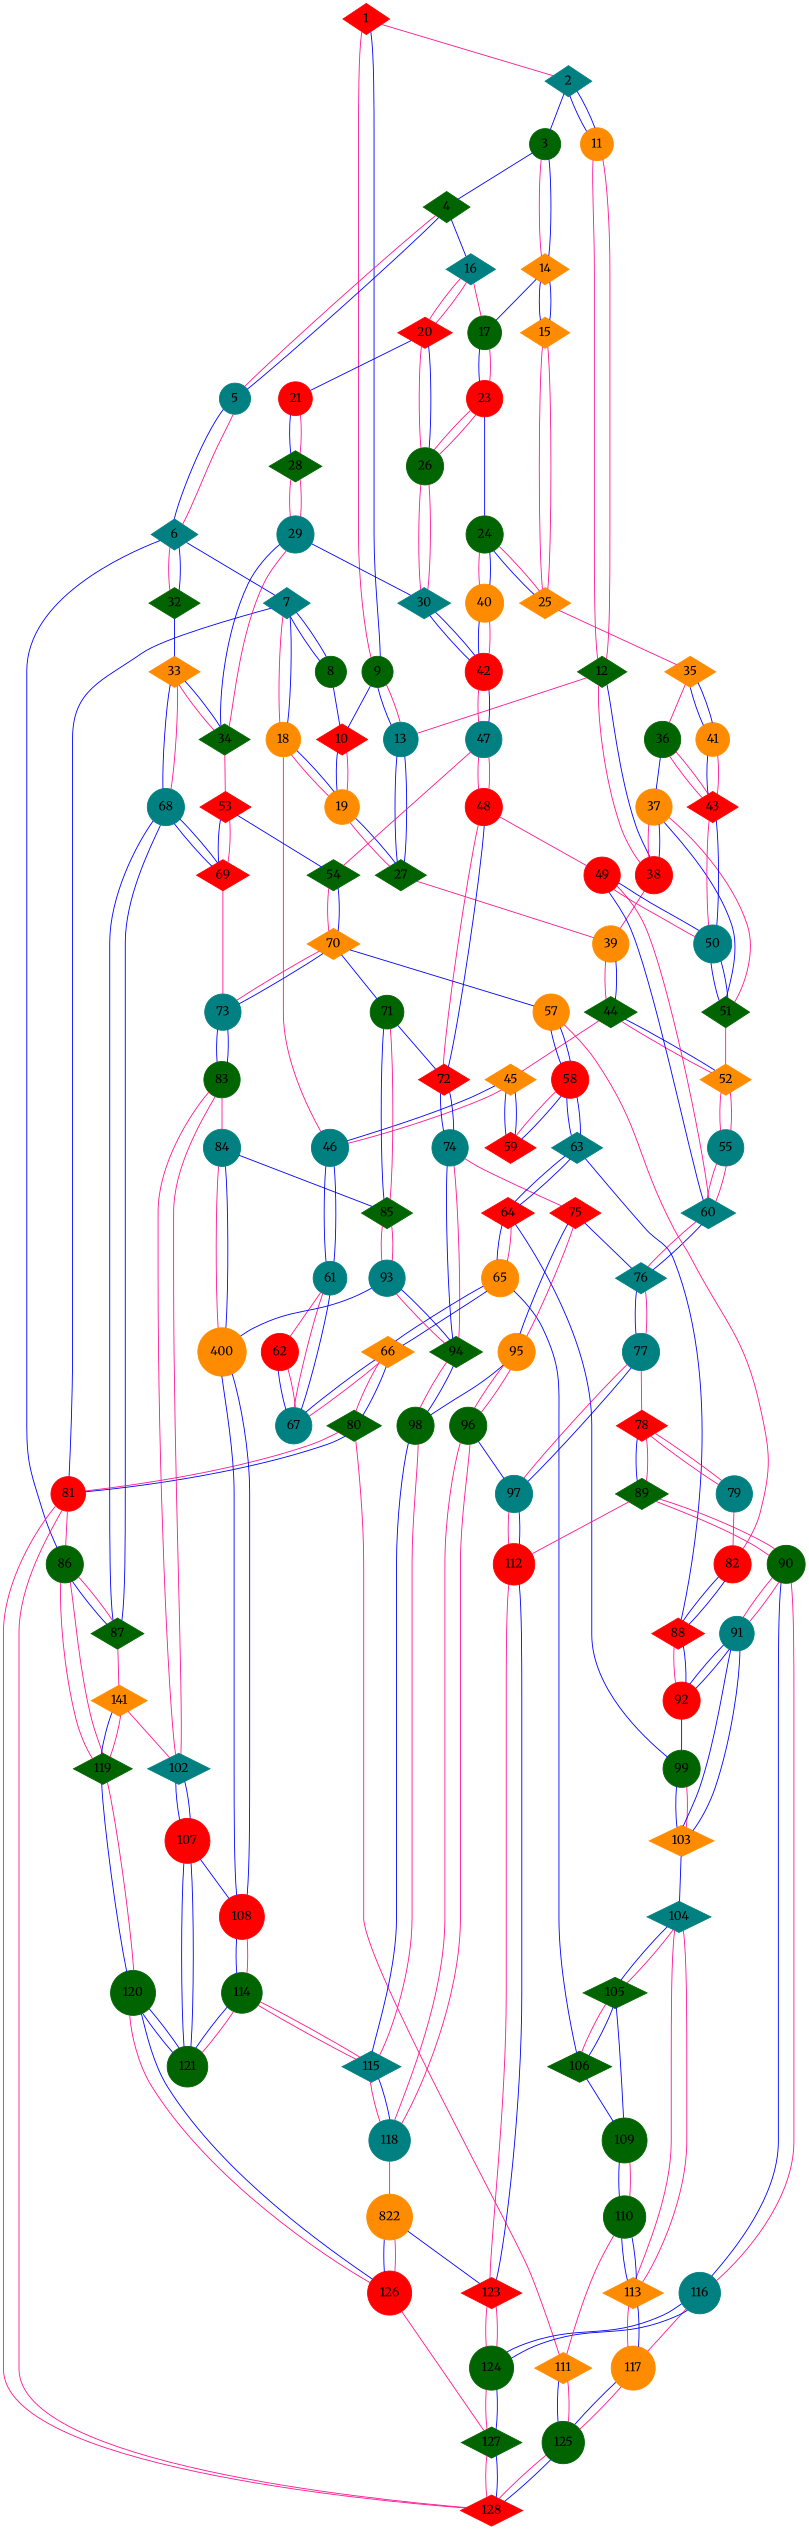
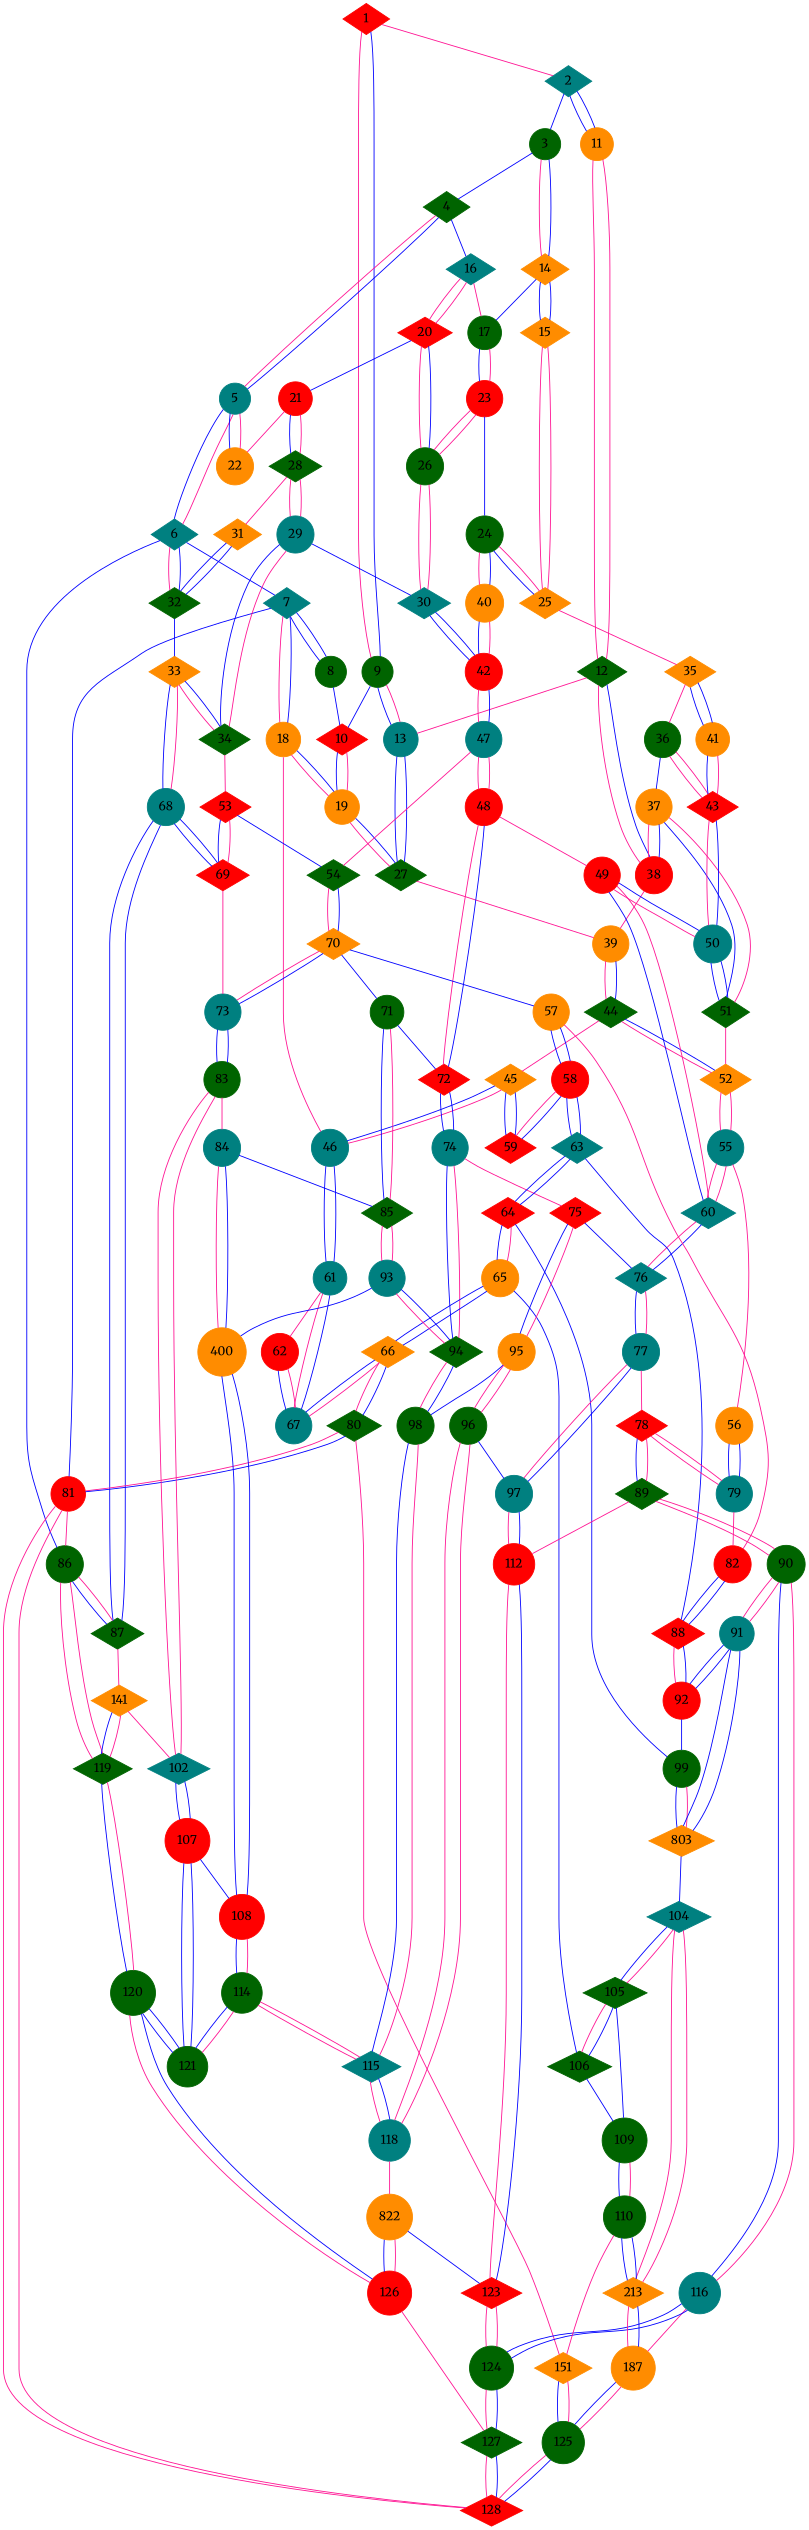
none -> (235, 466)
none -> (238, 534)
none -> (734, 1426)
(682, 1841) -> (682, 1841)
(633, 2293) -> (633, 2293)
(563, 2368) -> (563, 2368)
(633, 2368) -> (633, 2368)
